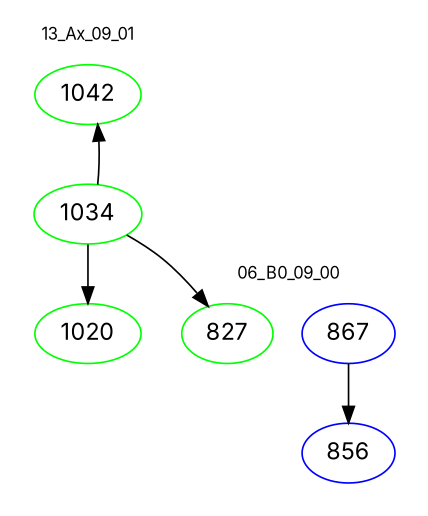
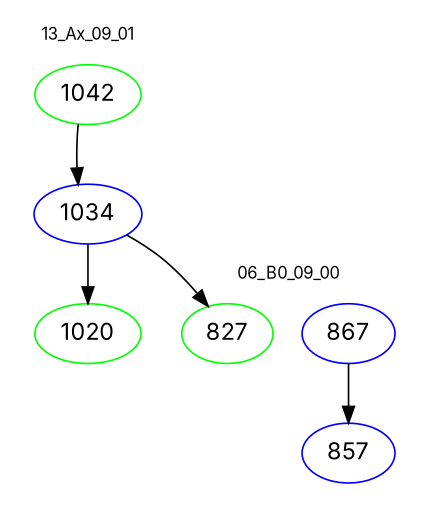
(99, 163) -> (77, 146)
(88, 214) -> (88, 214)
(349, 453) -> (349, 453)
